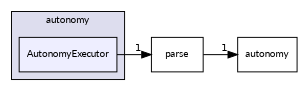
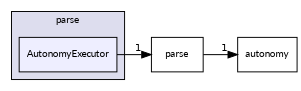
(68, 21) -> (68, 21)
